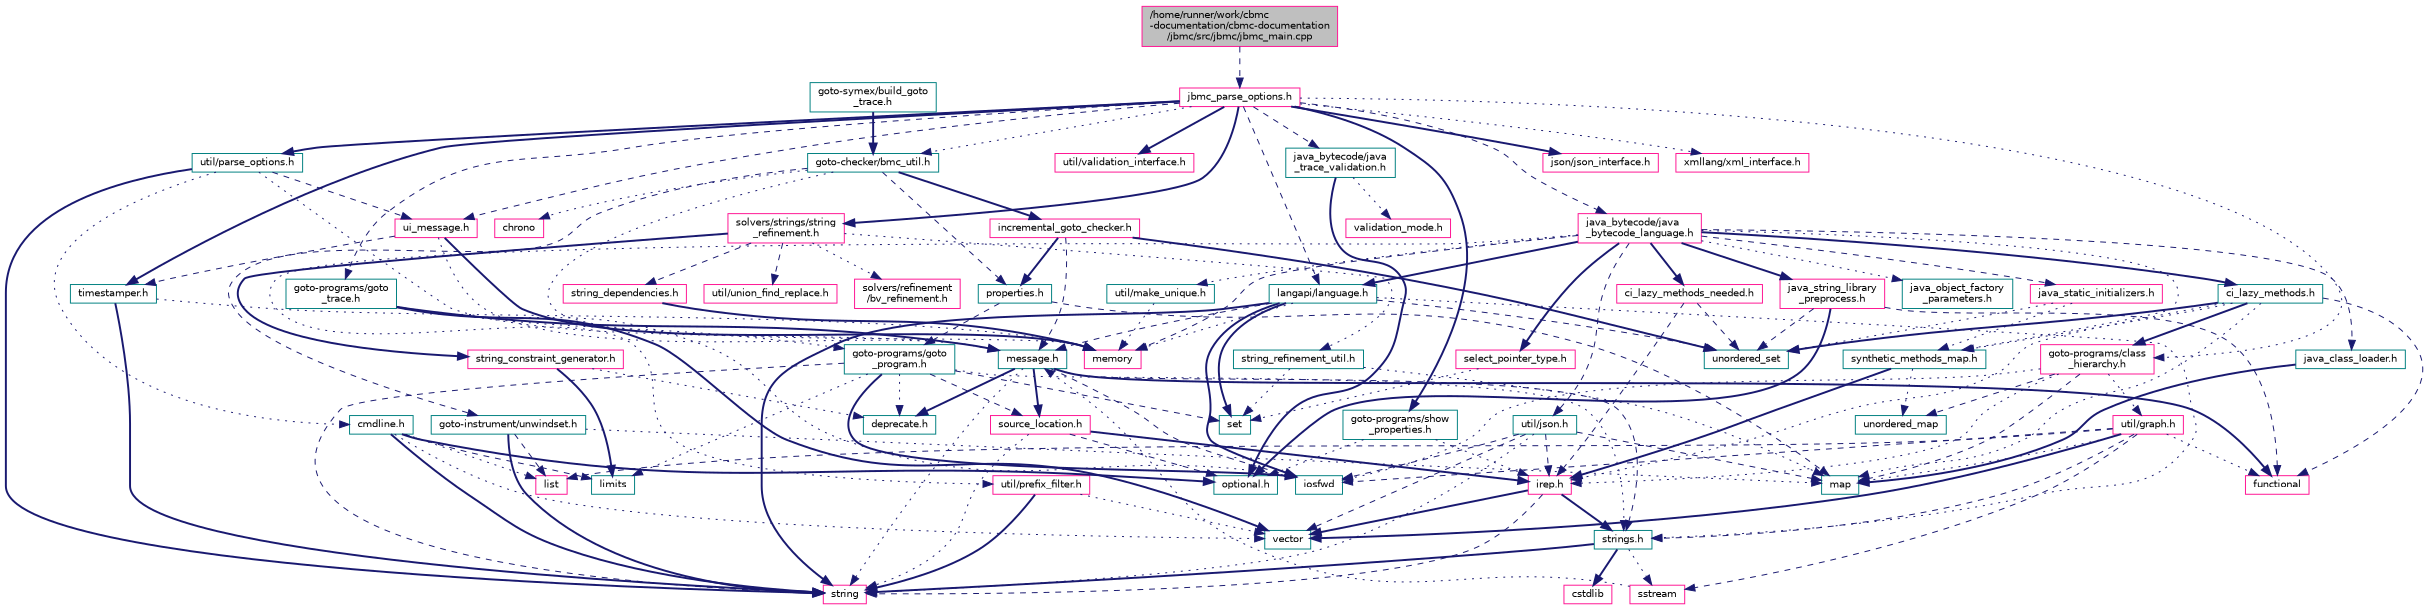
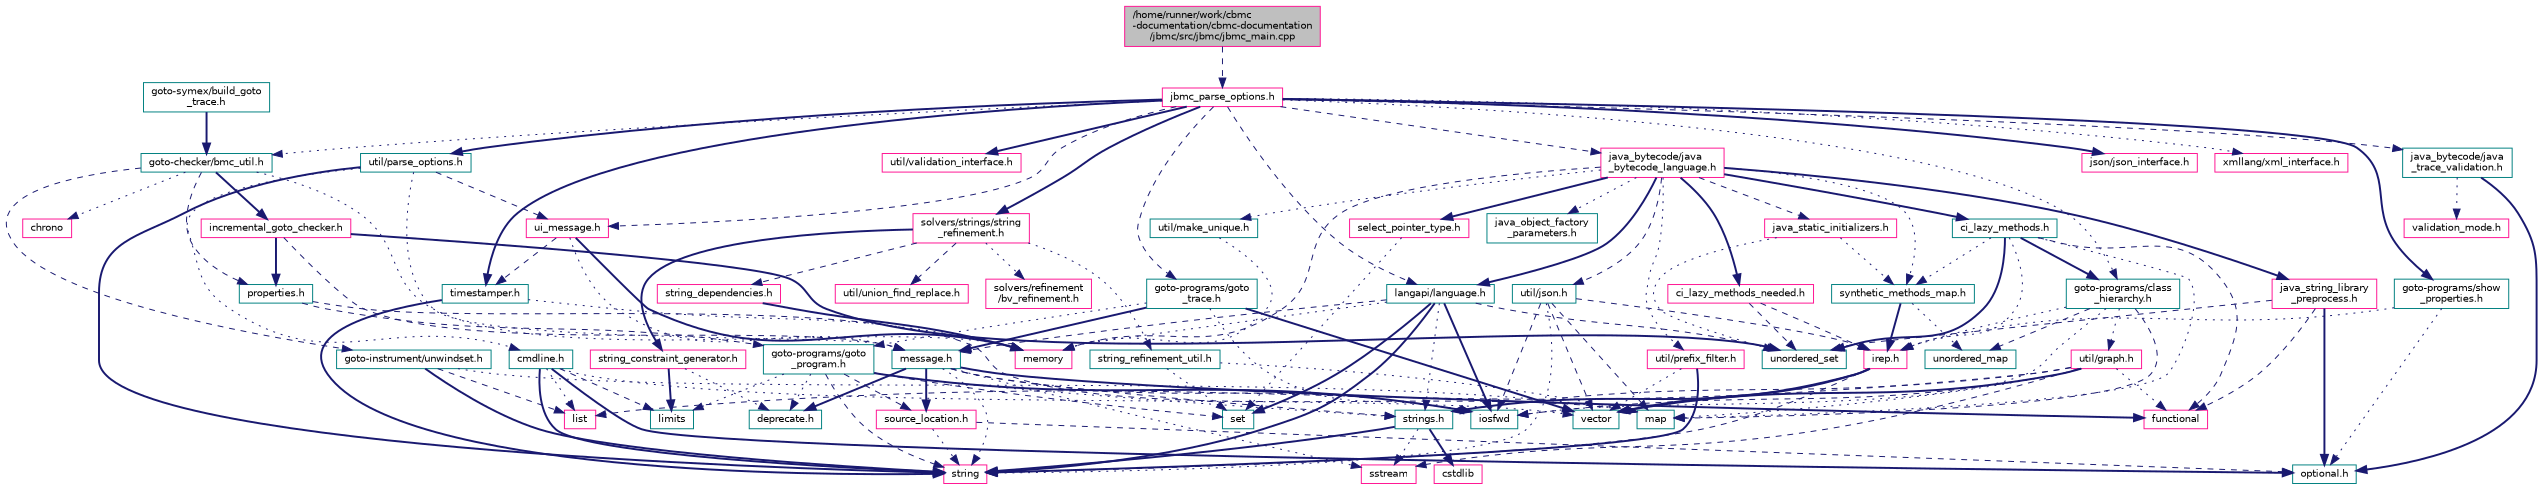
(2097, 359) -> (2123, 294)
(2351, 359) -> none
(1304, 456) -> none
(1261, 551) -> (1152, 419)
